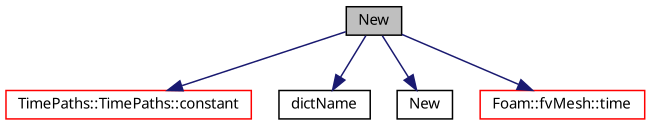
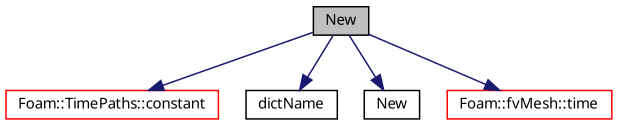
(129, 105) -> (112, 105)
